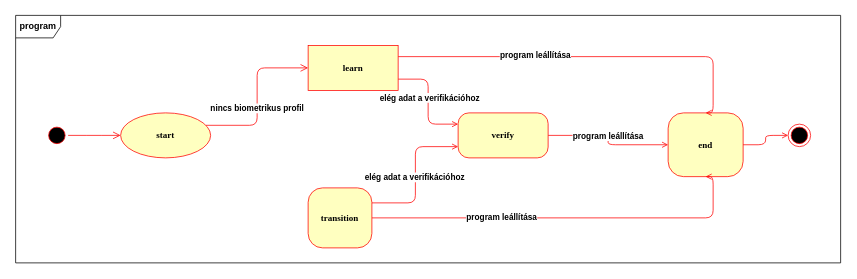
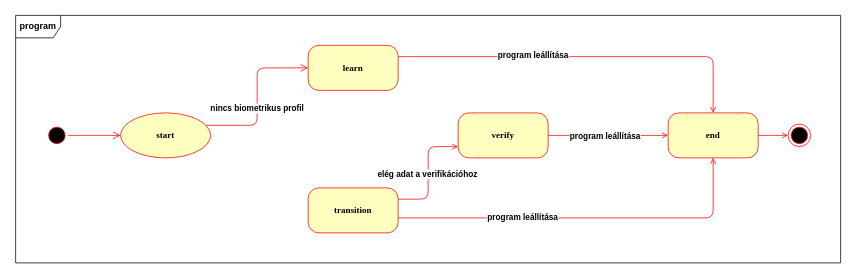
(353, 68) -> (353, 68)
(429, 121) -> none
(705, 145) -> (713, 135)
(340, 218) -> (353, 210)
